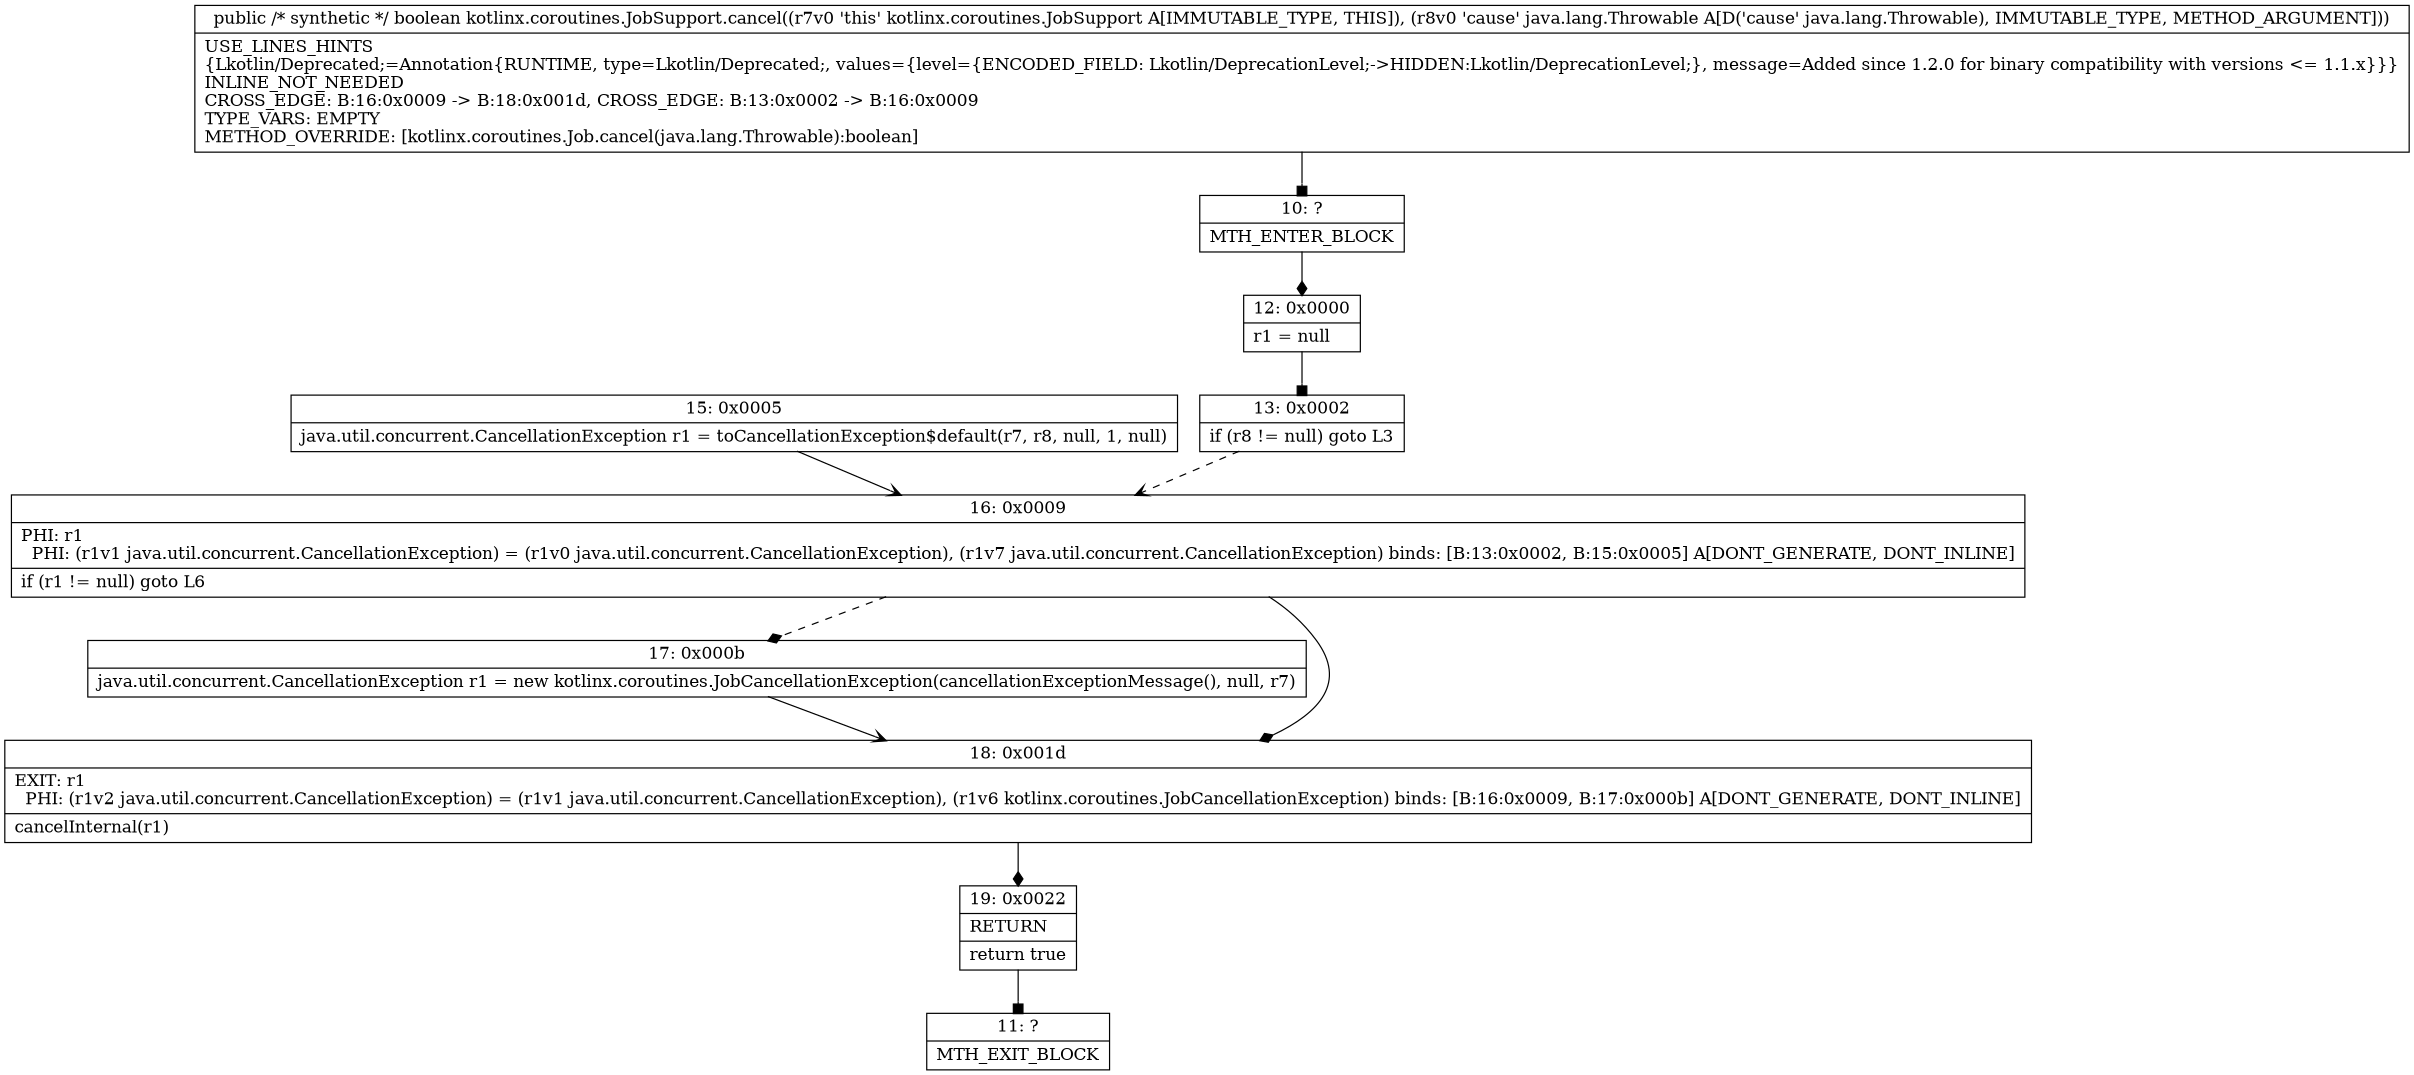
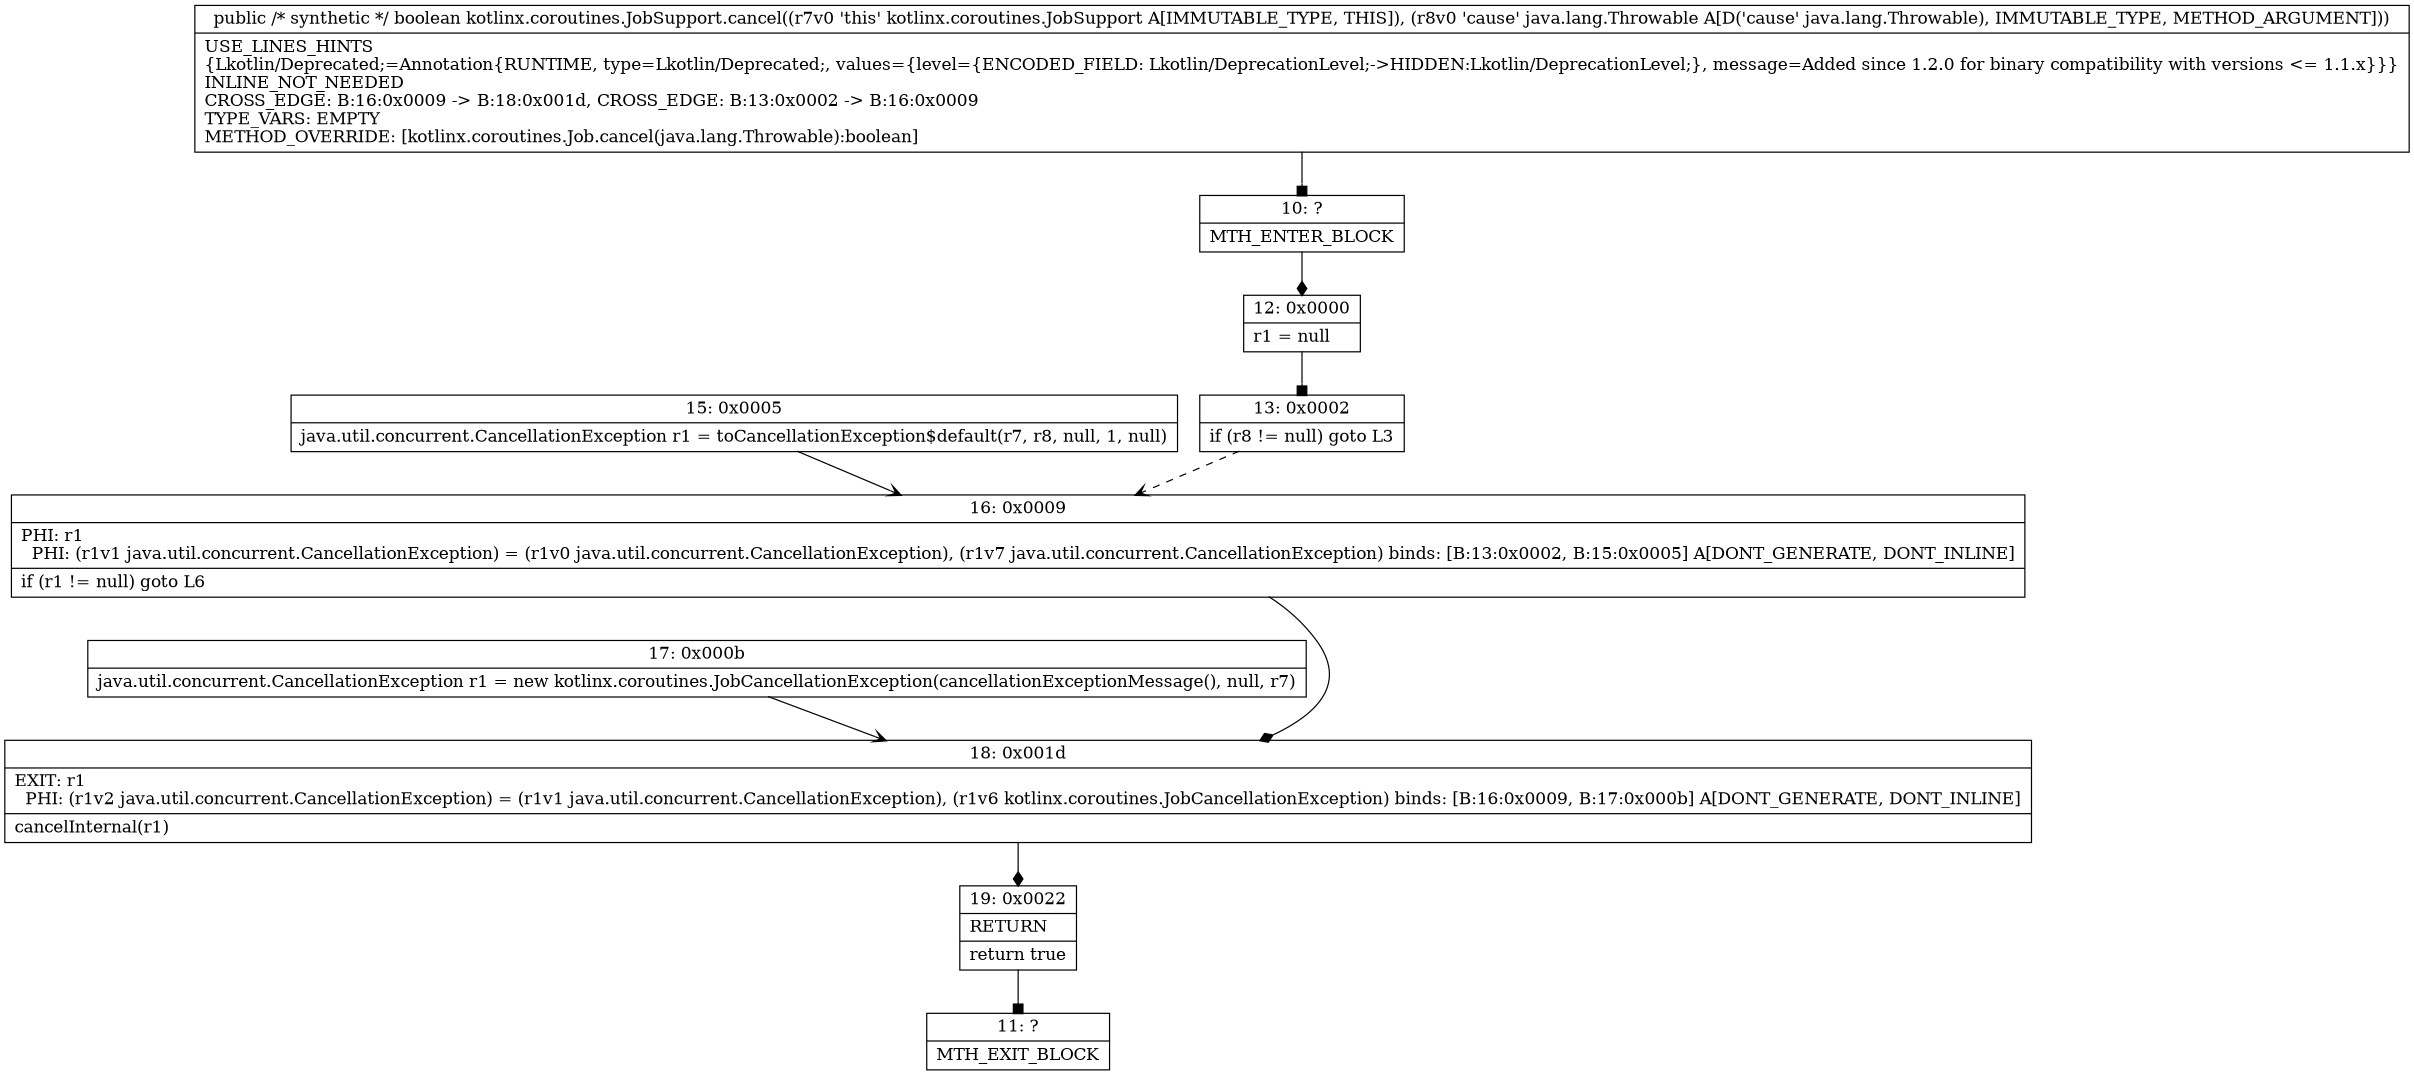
(834, 616) -> none
